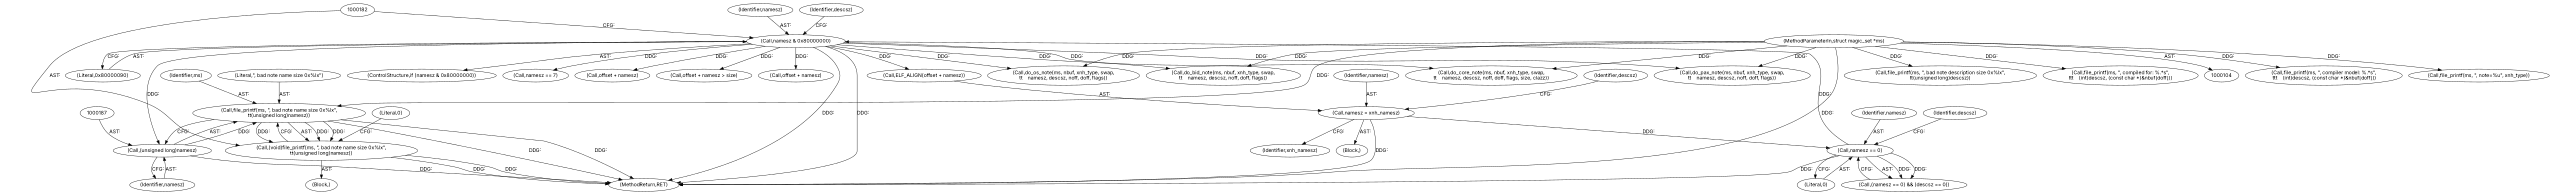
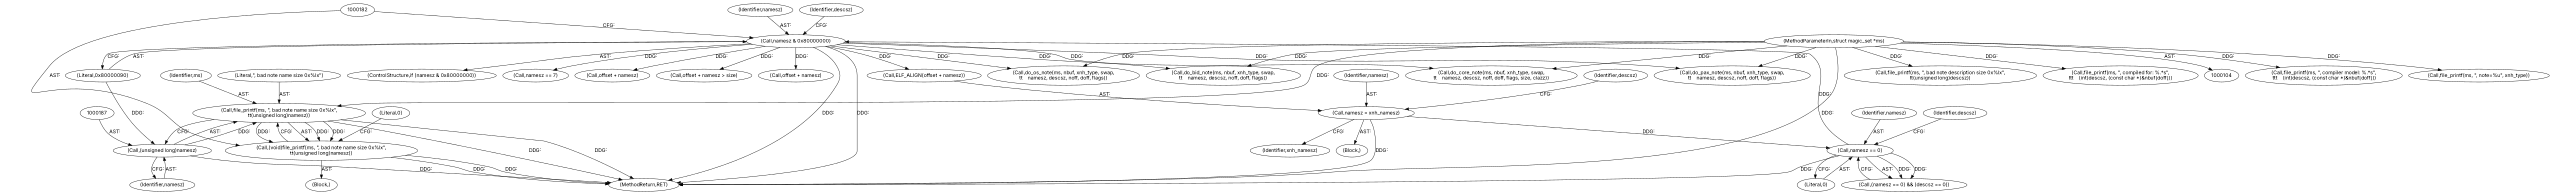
(362, 47) -> (126, 114)
